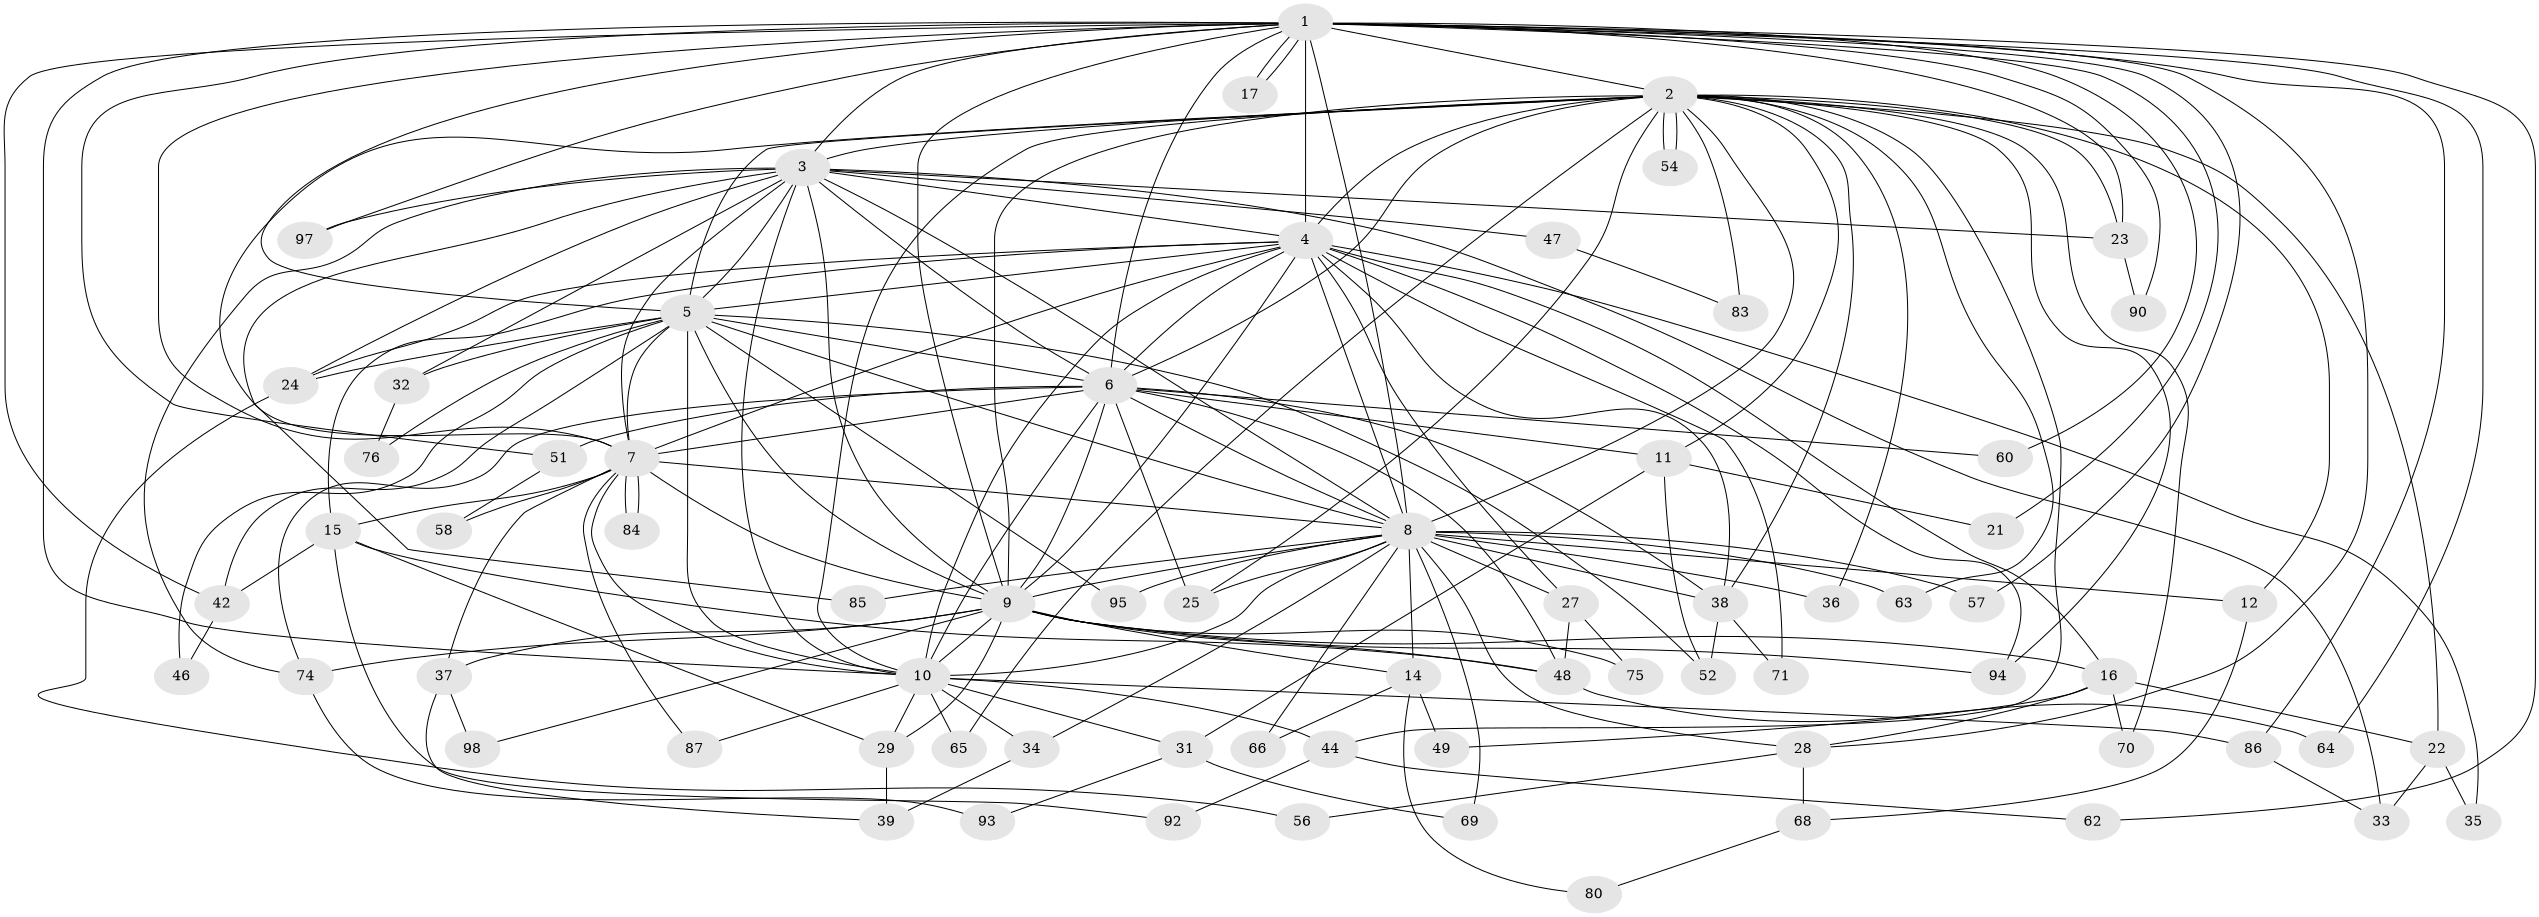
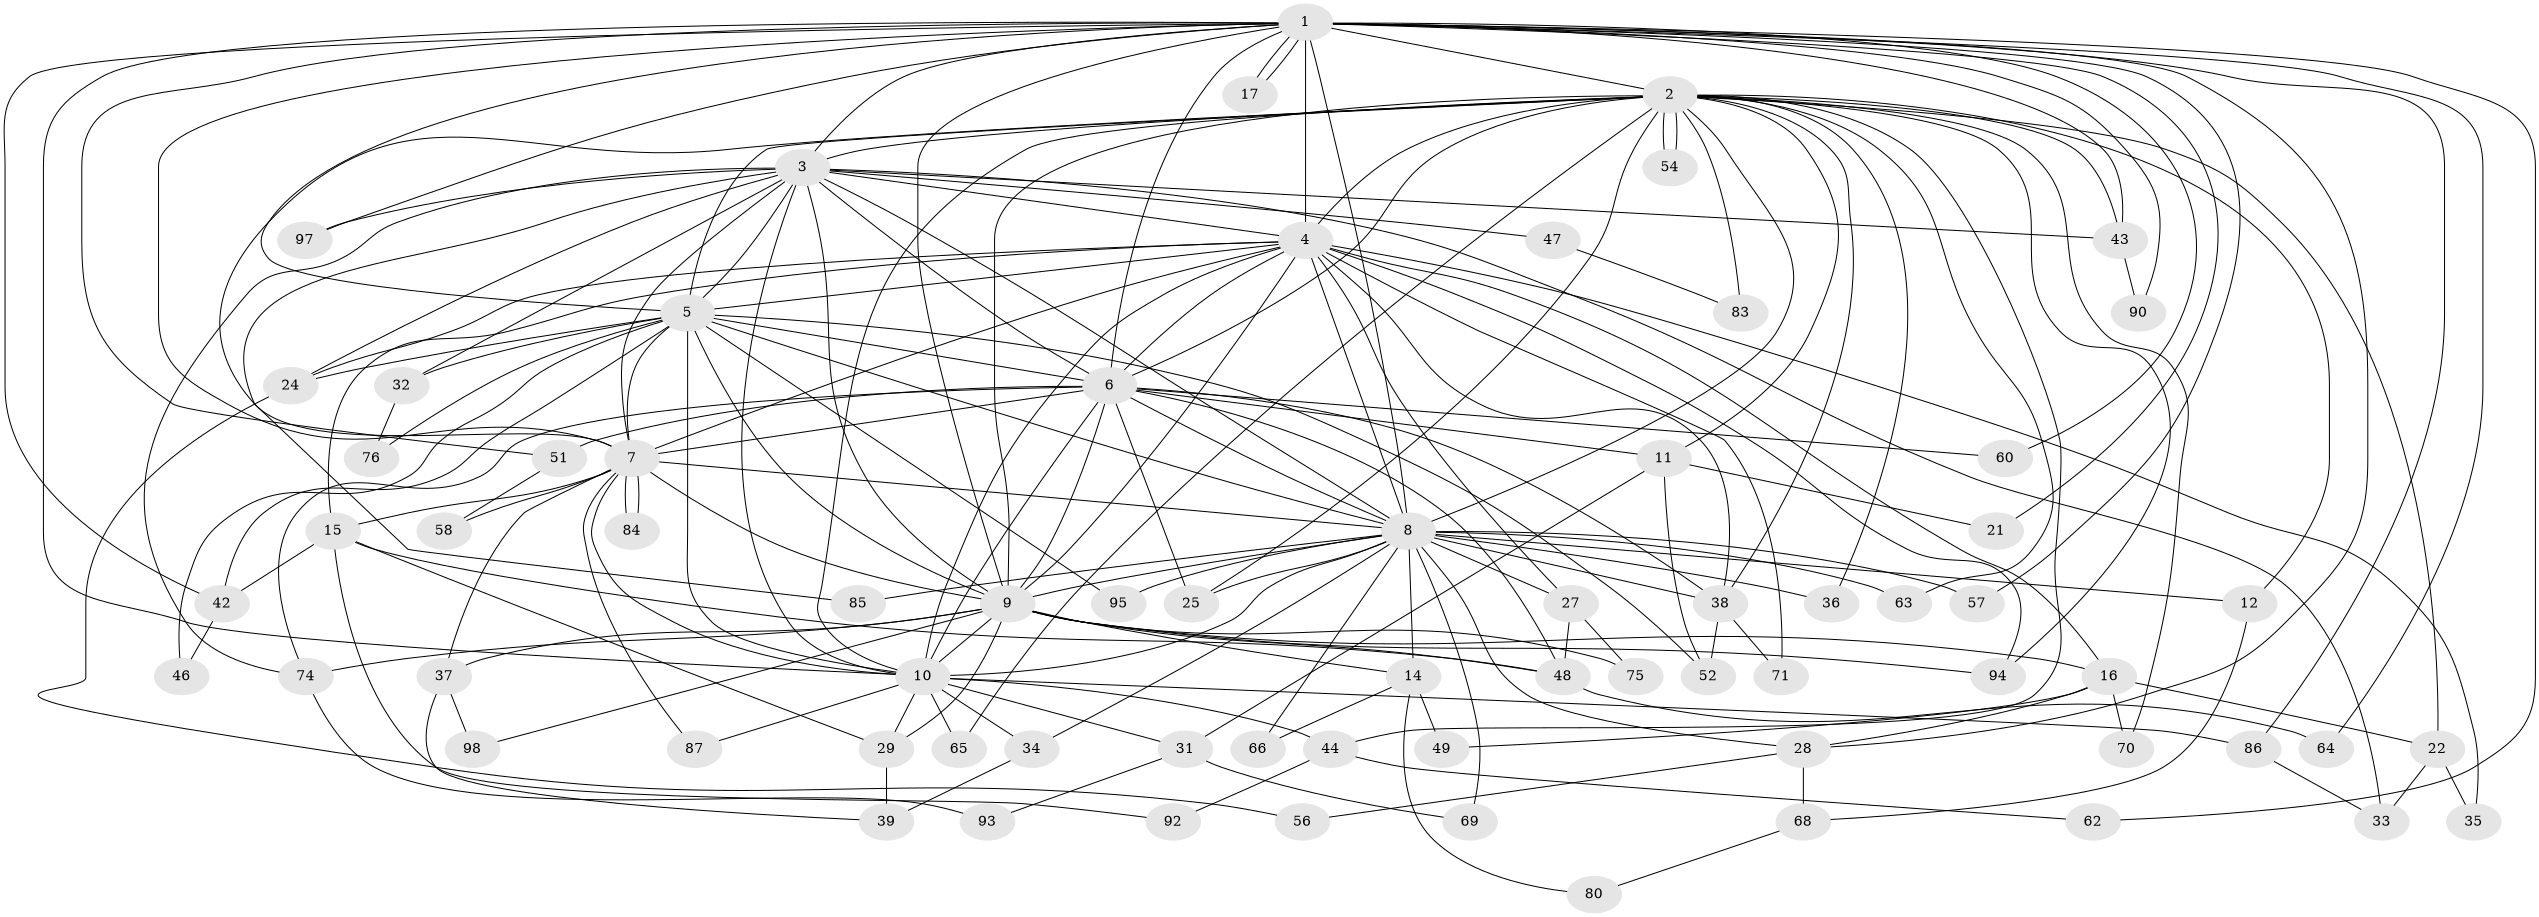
(2120, 240) -> (2120, 240)
